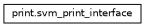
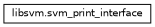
(72, 14) -> (77, 14)
